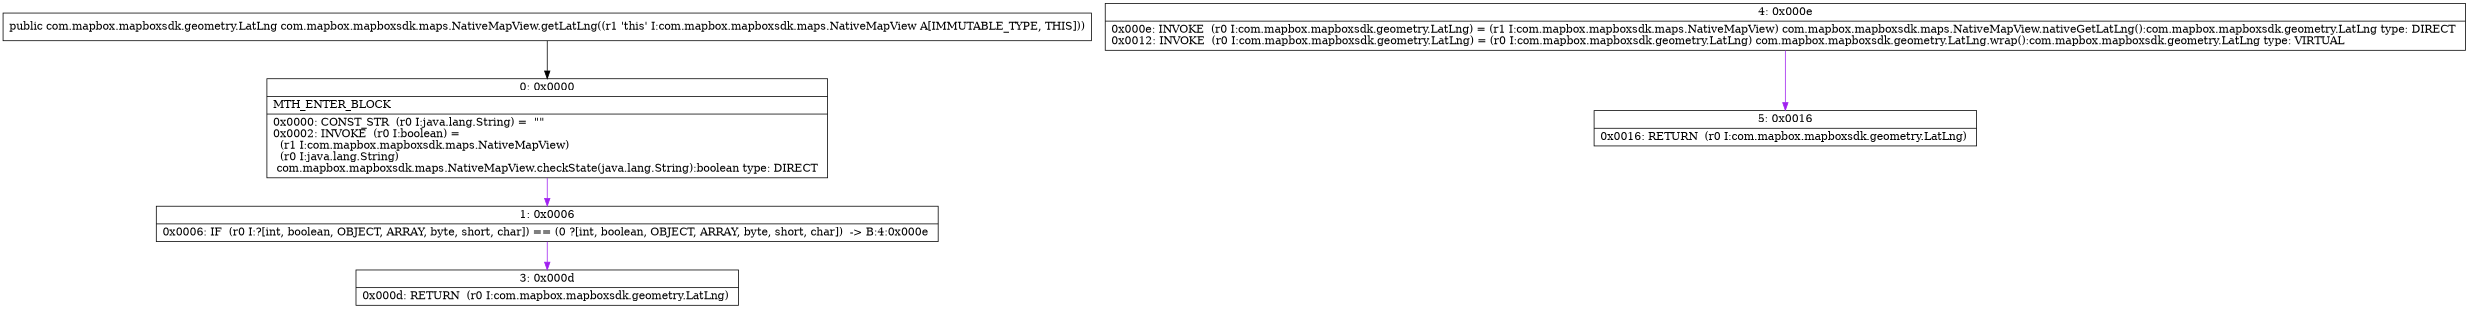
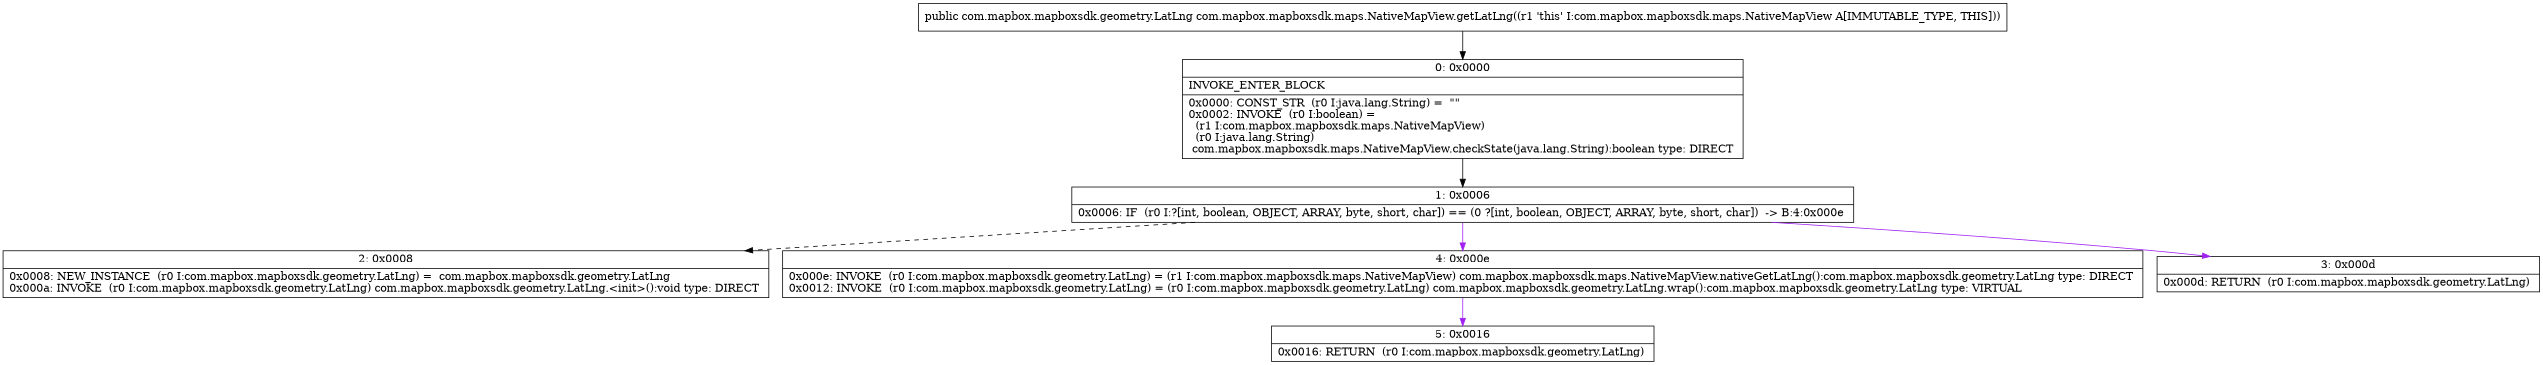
(332, 105) -> (1257, 86)
(547, 188) -> (1463, 169)
none -> (1463, 233)
none -> (386, 274)
